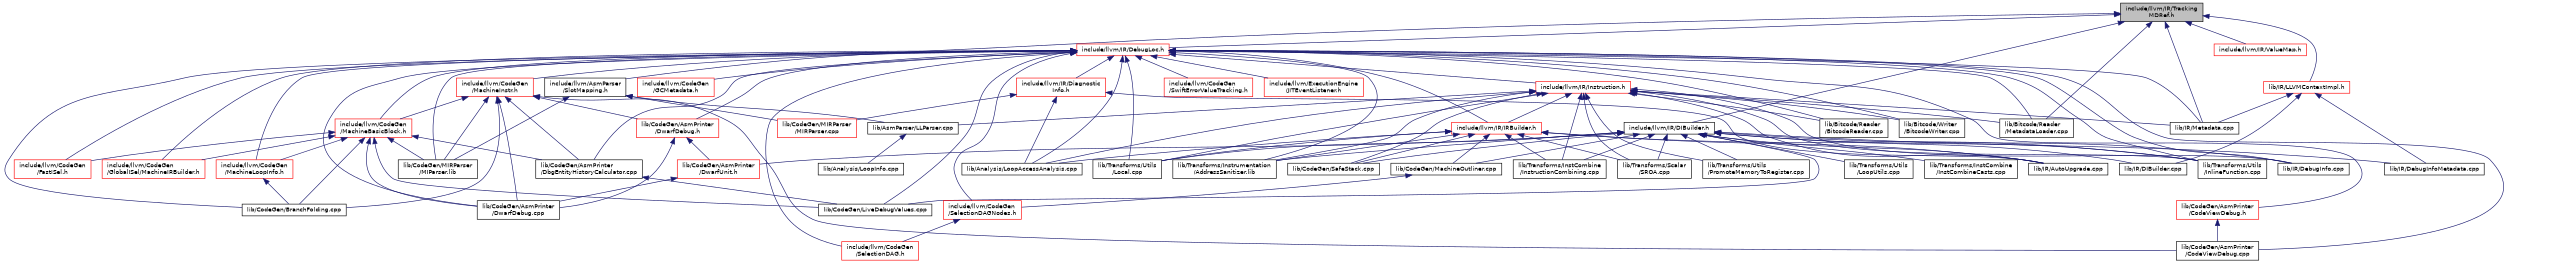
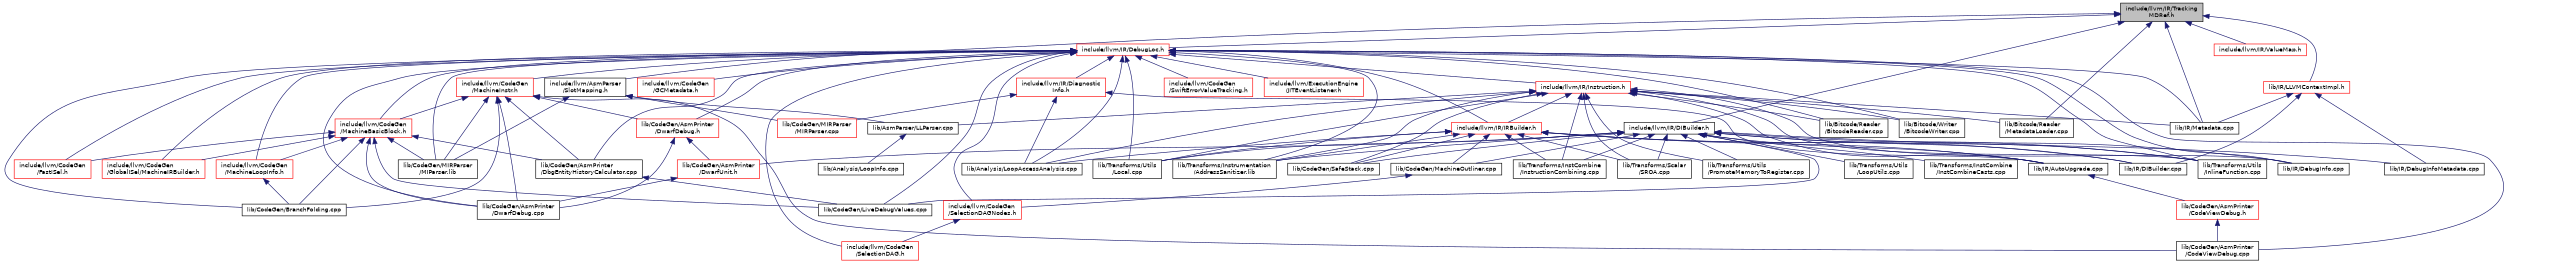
(1613, 58) -> none
(1803, 83) -> (2140, 189)
none -> (1840, 143)
